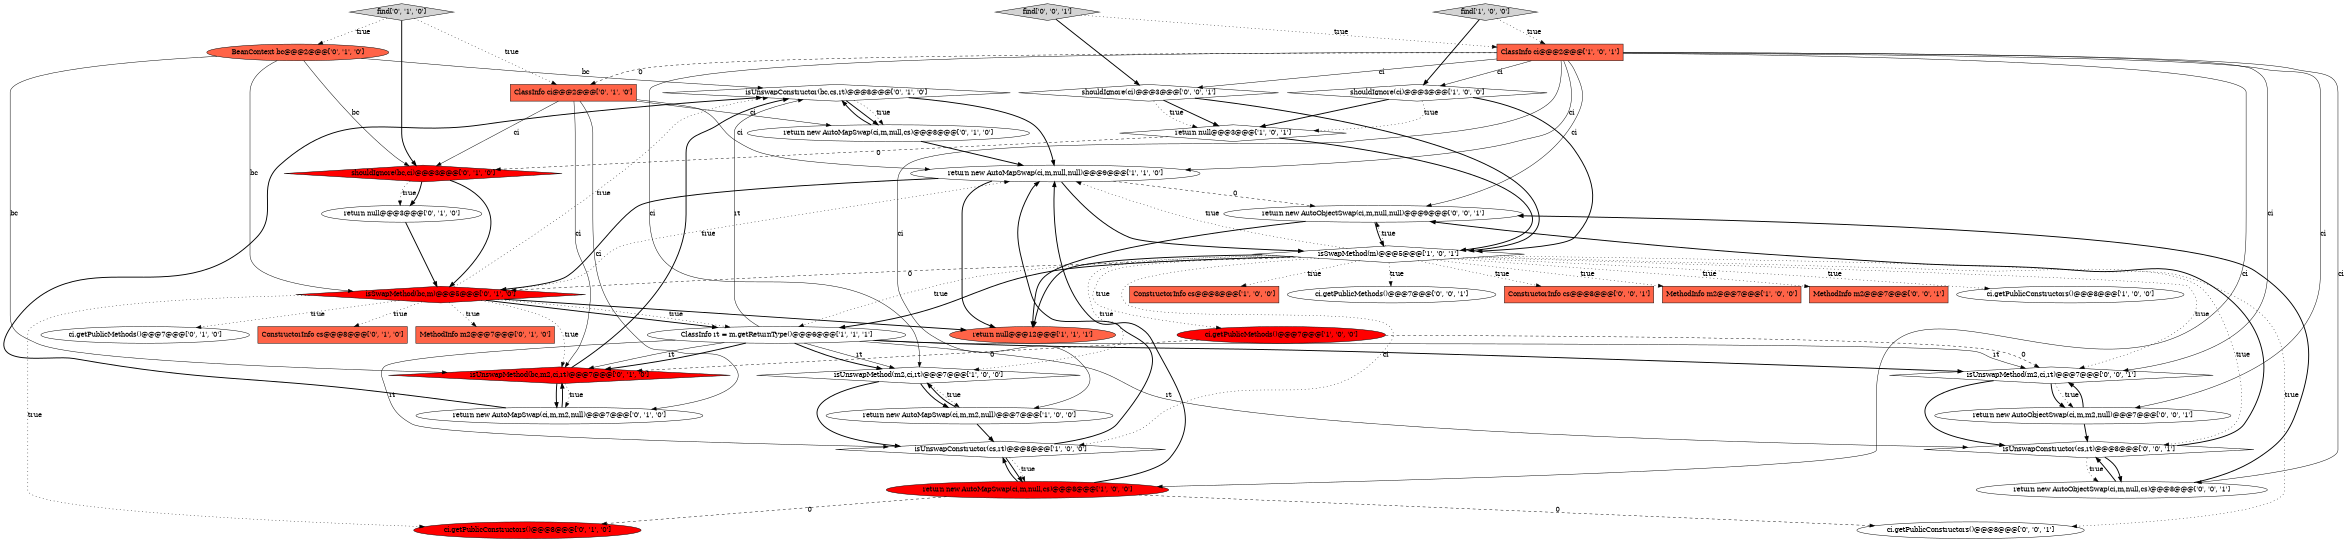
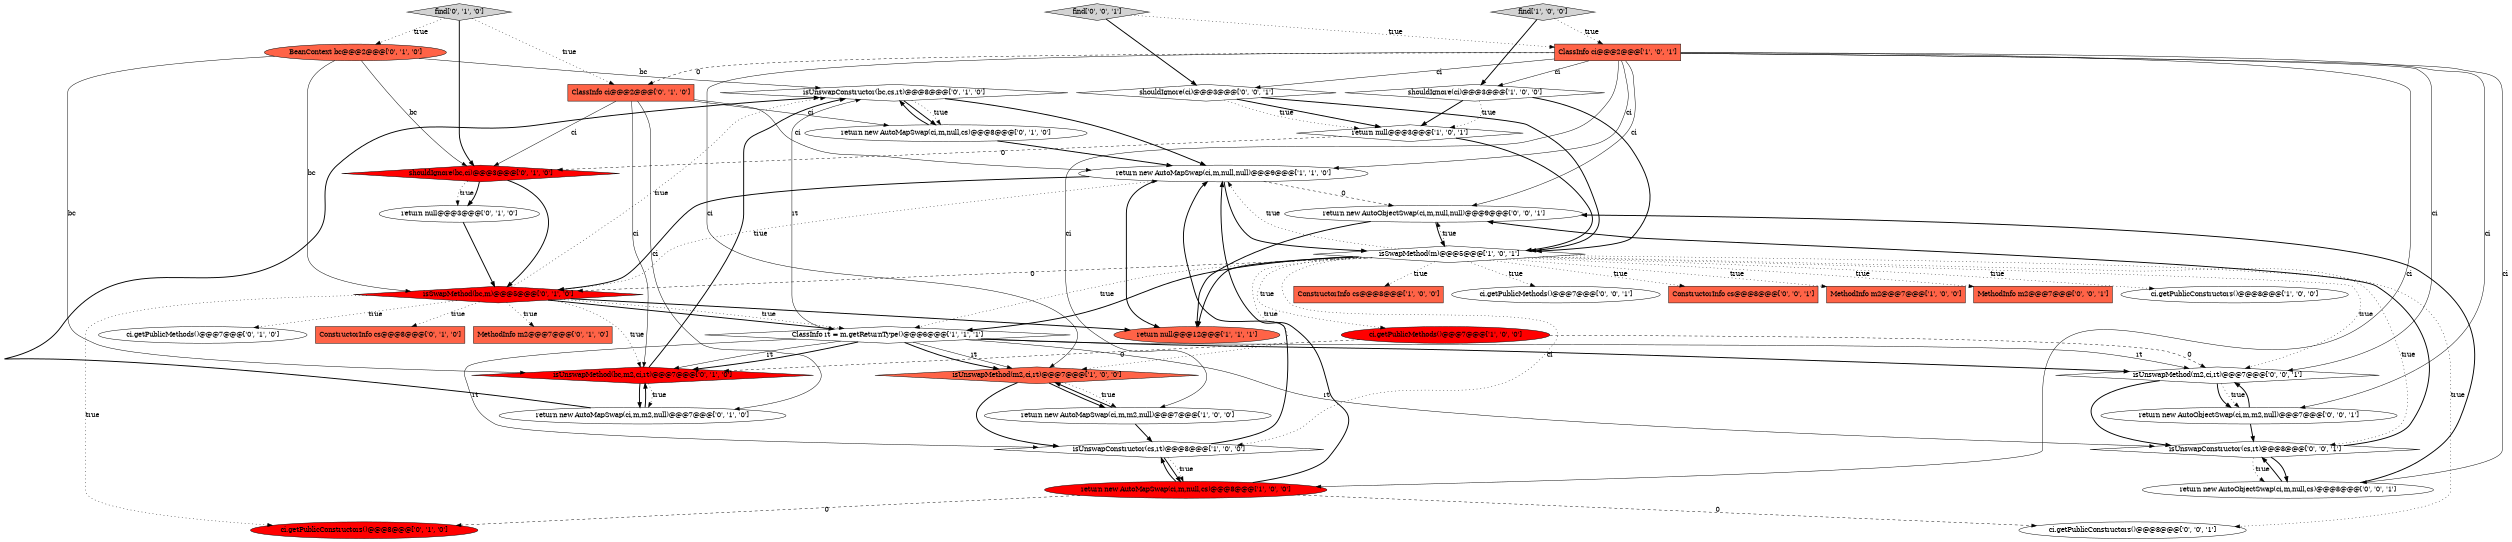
(777, 335) -> (887, 335)
(918, 375) -> (1037, 375)
